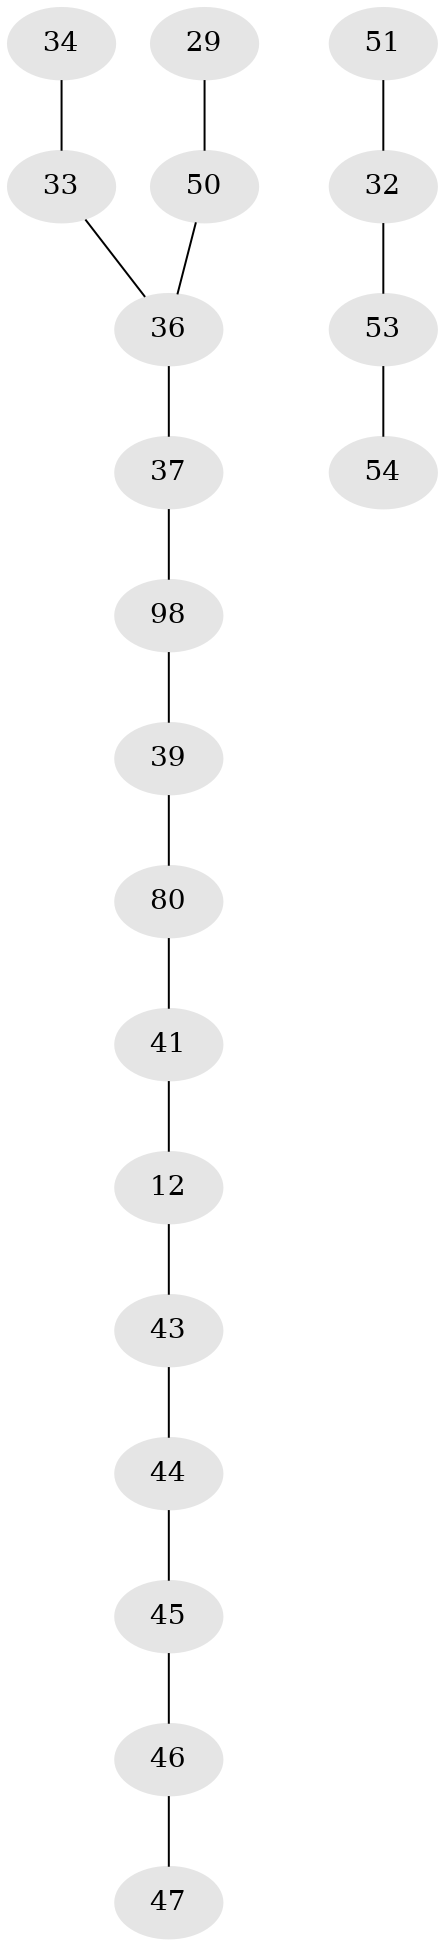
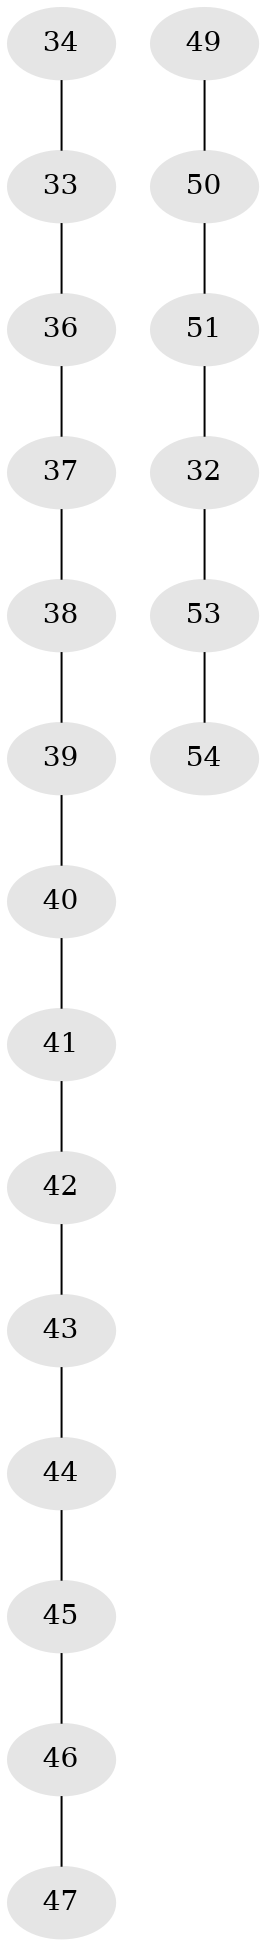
(205, 44) -> (205, 44)
(187, 258) -> (205, 258)
(169, 616) -> (62, 616)
(169, 902) -> (62, 902)
(169, 1188) -> (62, 1188)
